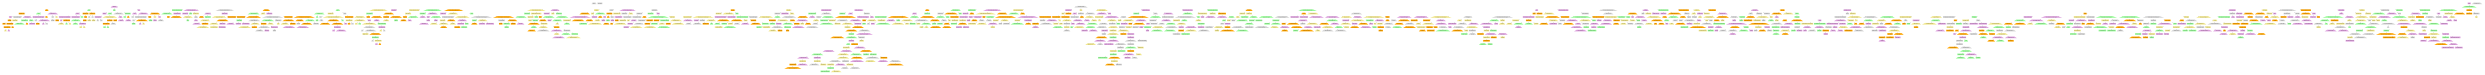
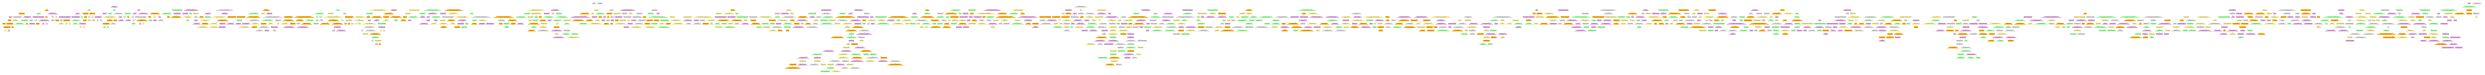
(1201, 27) -> (1201, 27)
